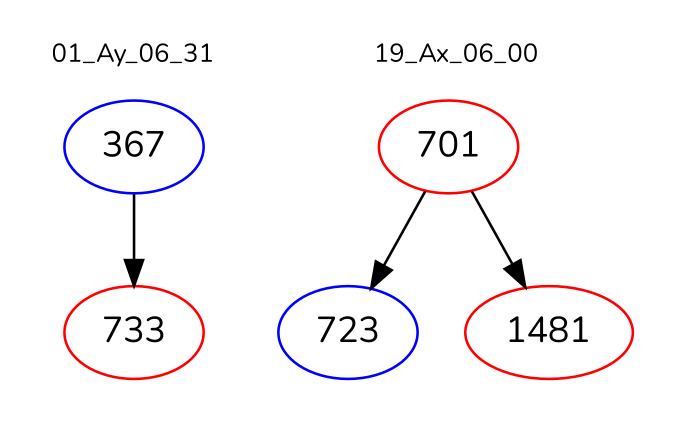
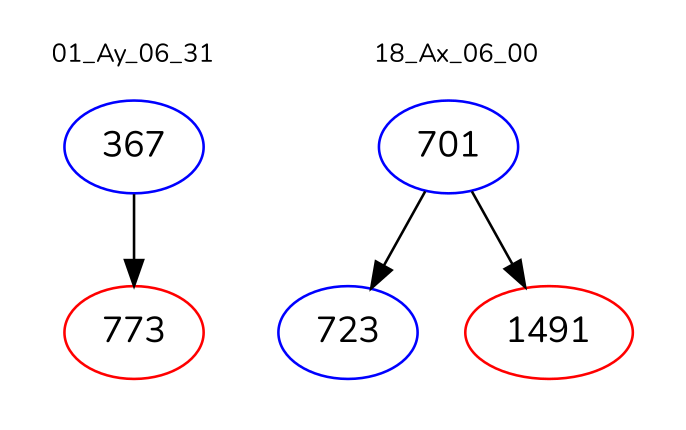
(456, 55) -> (456, 55)
(449, 147) -> (449, 147)
(134, 333) -> (134, 333)
(549, 333) -> (549, 333)
